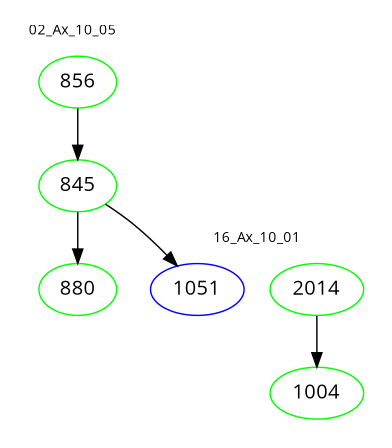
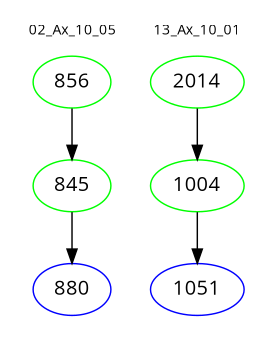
(150, 238) -> (197, 231)
(257, 238) -> (197, 31)
(78, 289) -> (72, 289)
